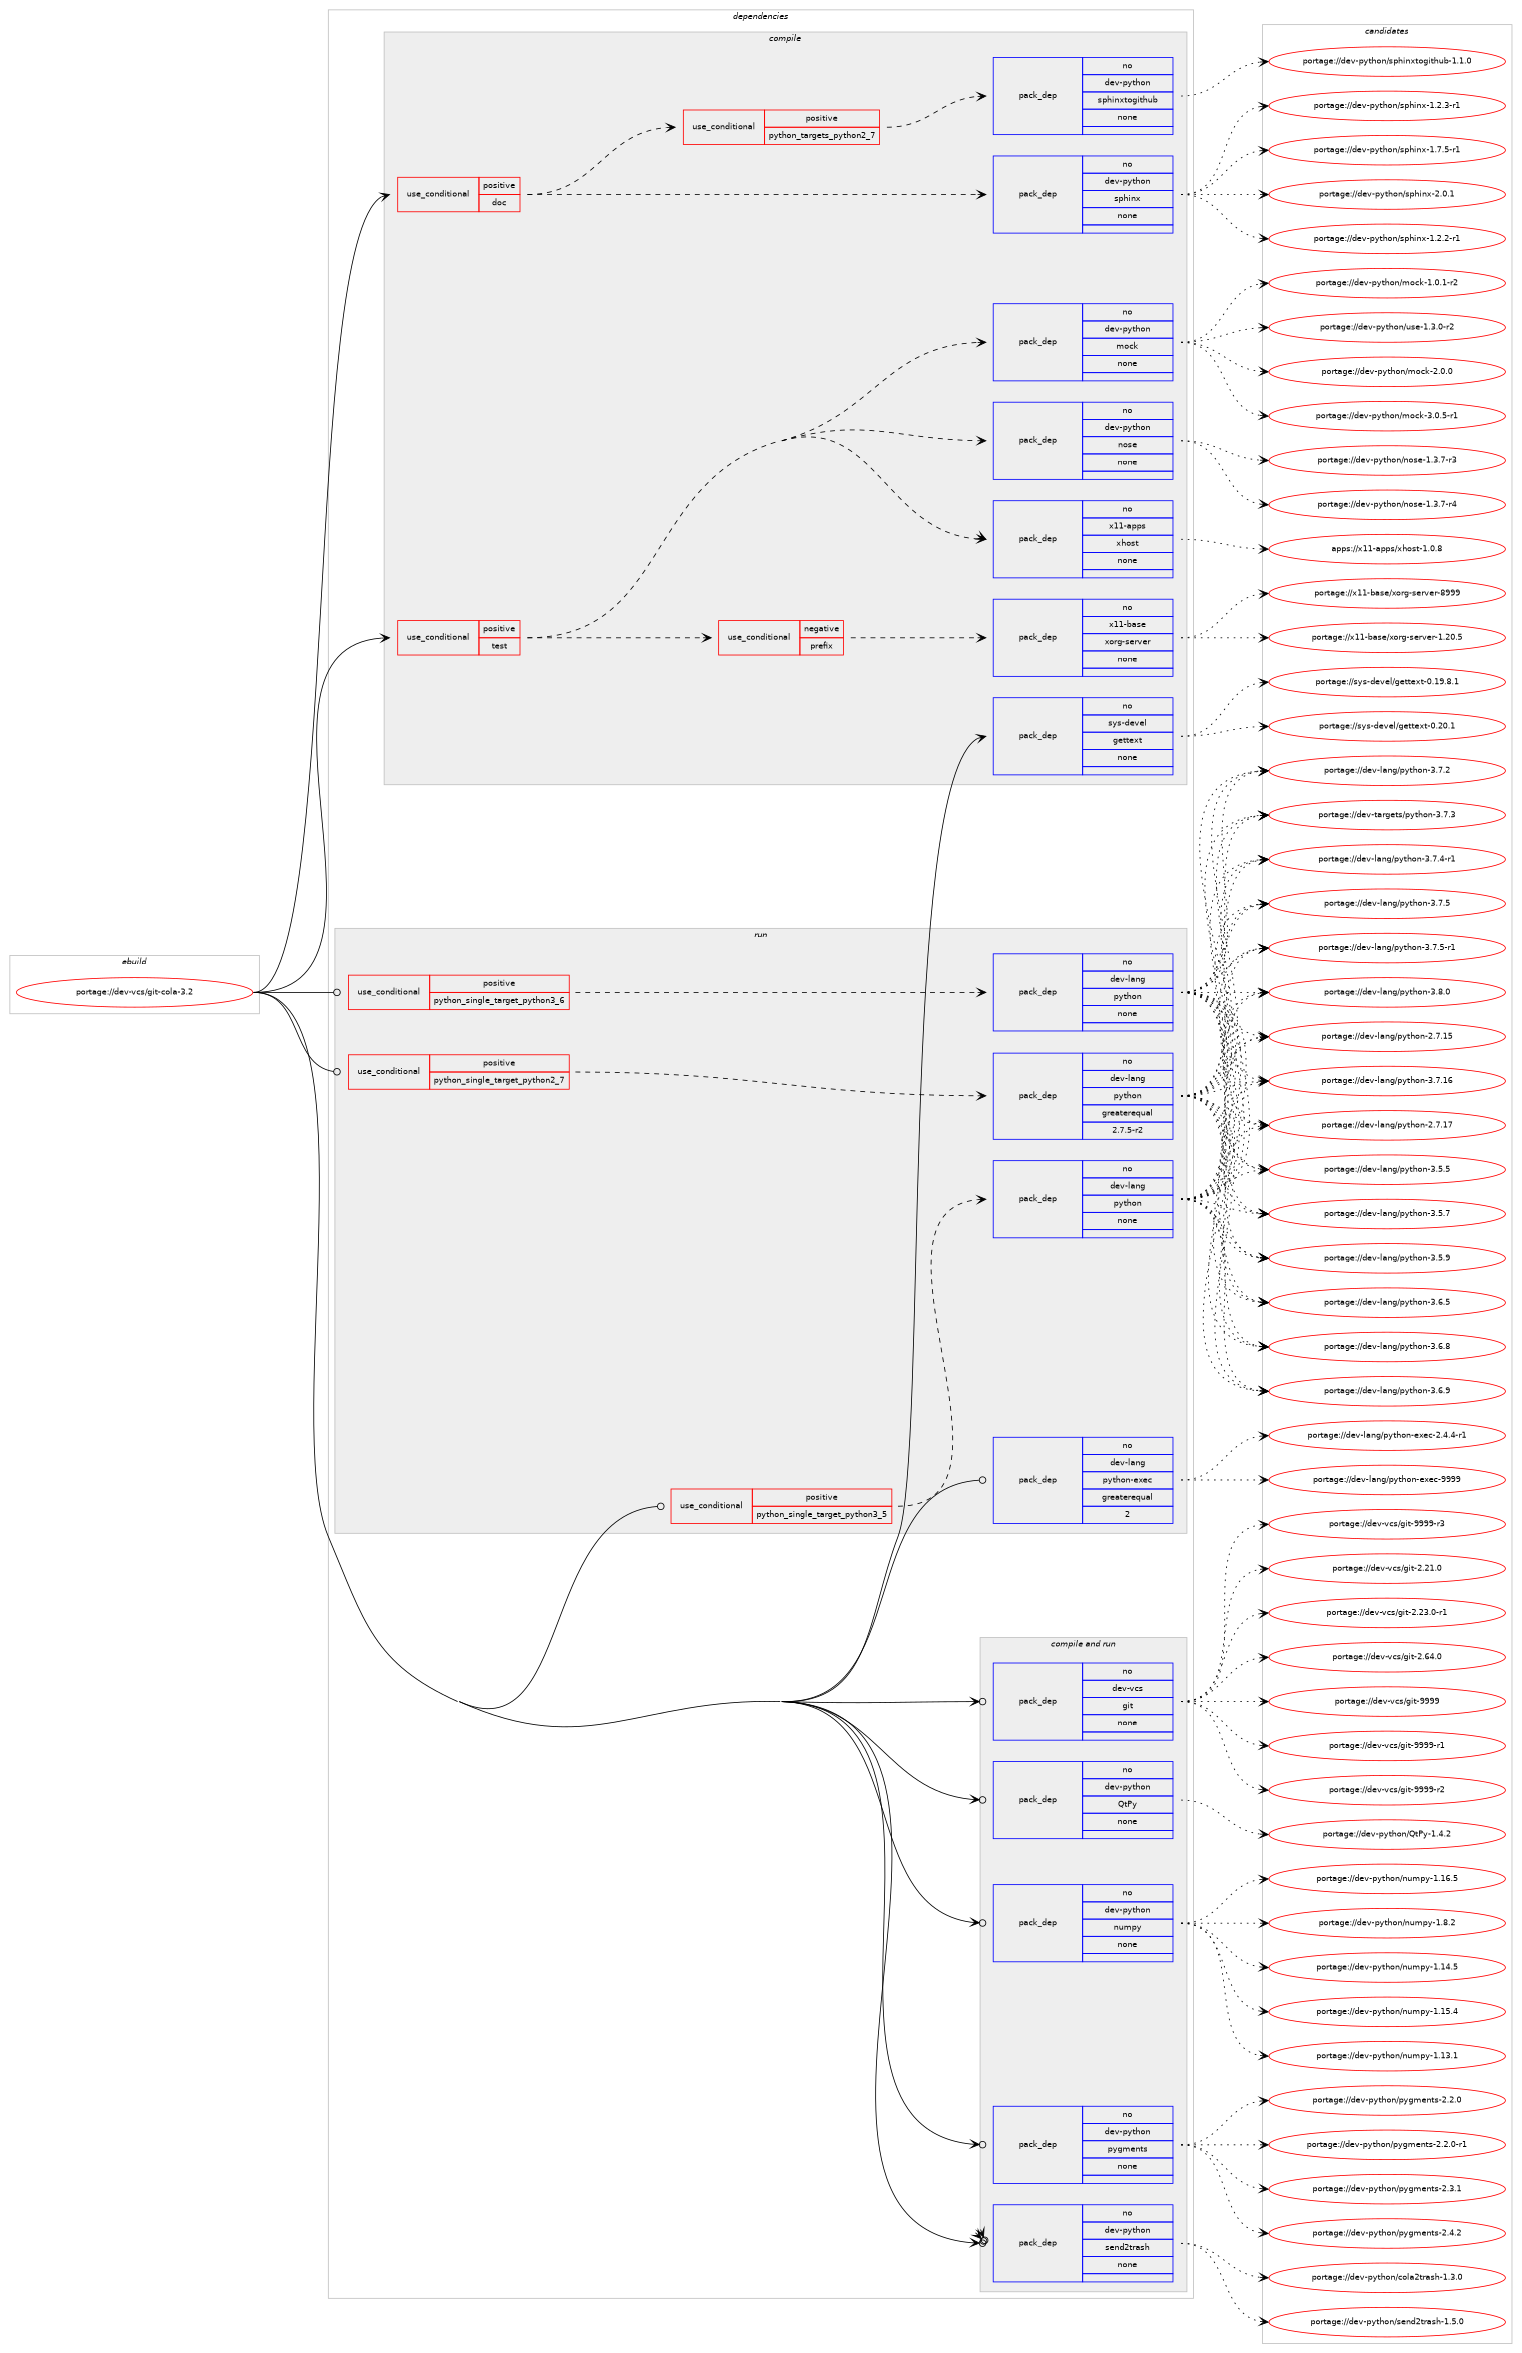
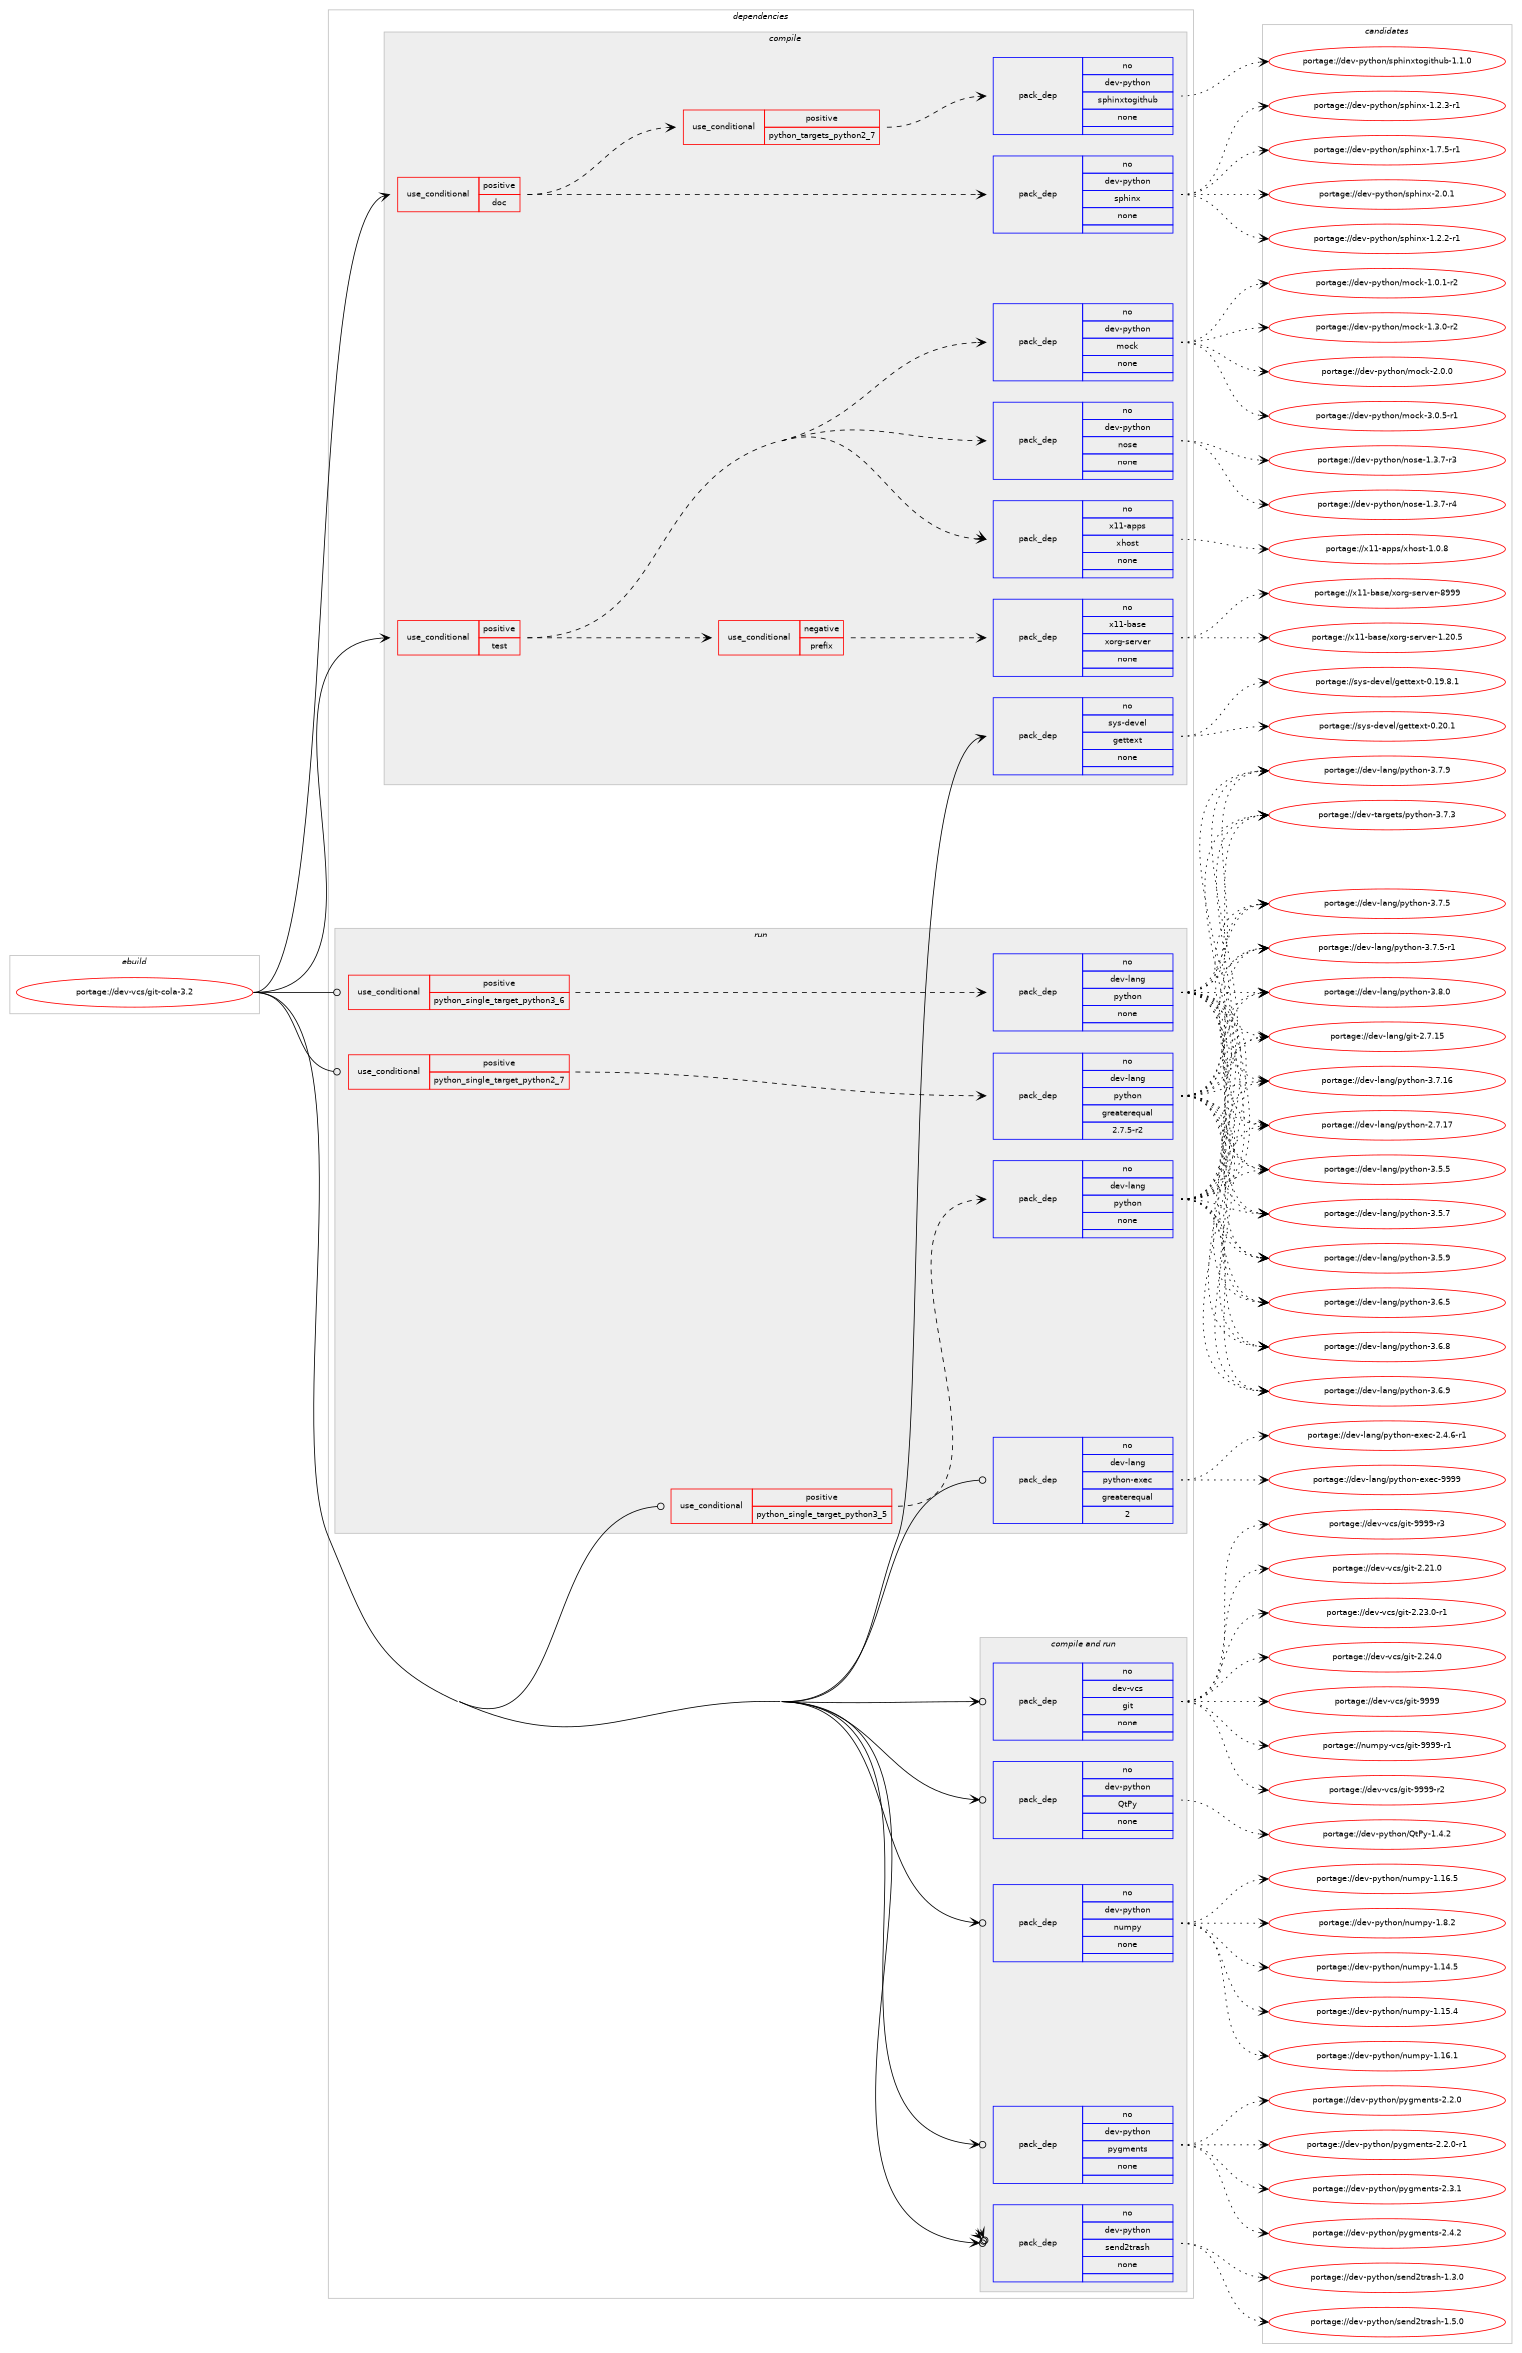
(1387, 328) -> (1387, 328)
(1387, 549) -> (1387, 549)
(1387, 771) -> (1387, 771)
(1387, 859) -> none
(1387, 1037) -> (1387, 1037)
(1387, 1436) -> (1387, 1436)
(1387, 1657) -> (1387, 1657)
(1387, 1746) -> (1387, 1746)
(1387, 2056) -> (1387, 2056)
(1387, 2278) -> (1387, 2278)
